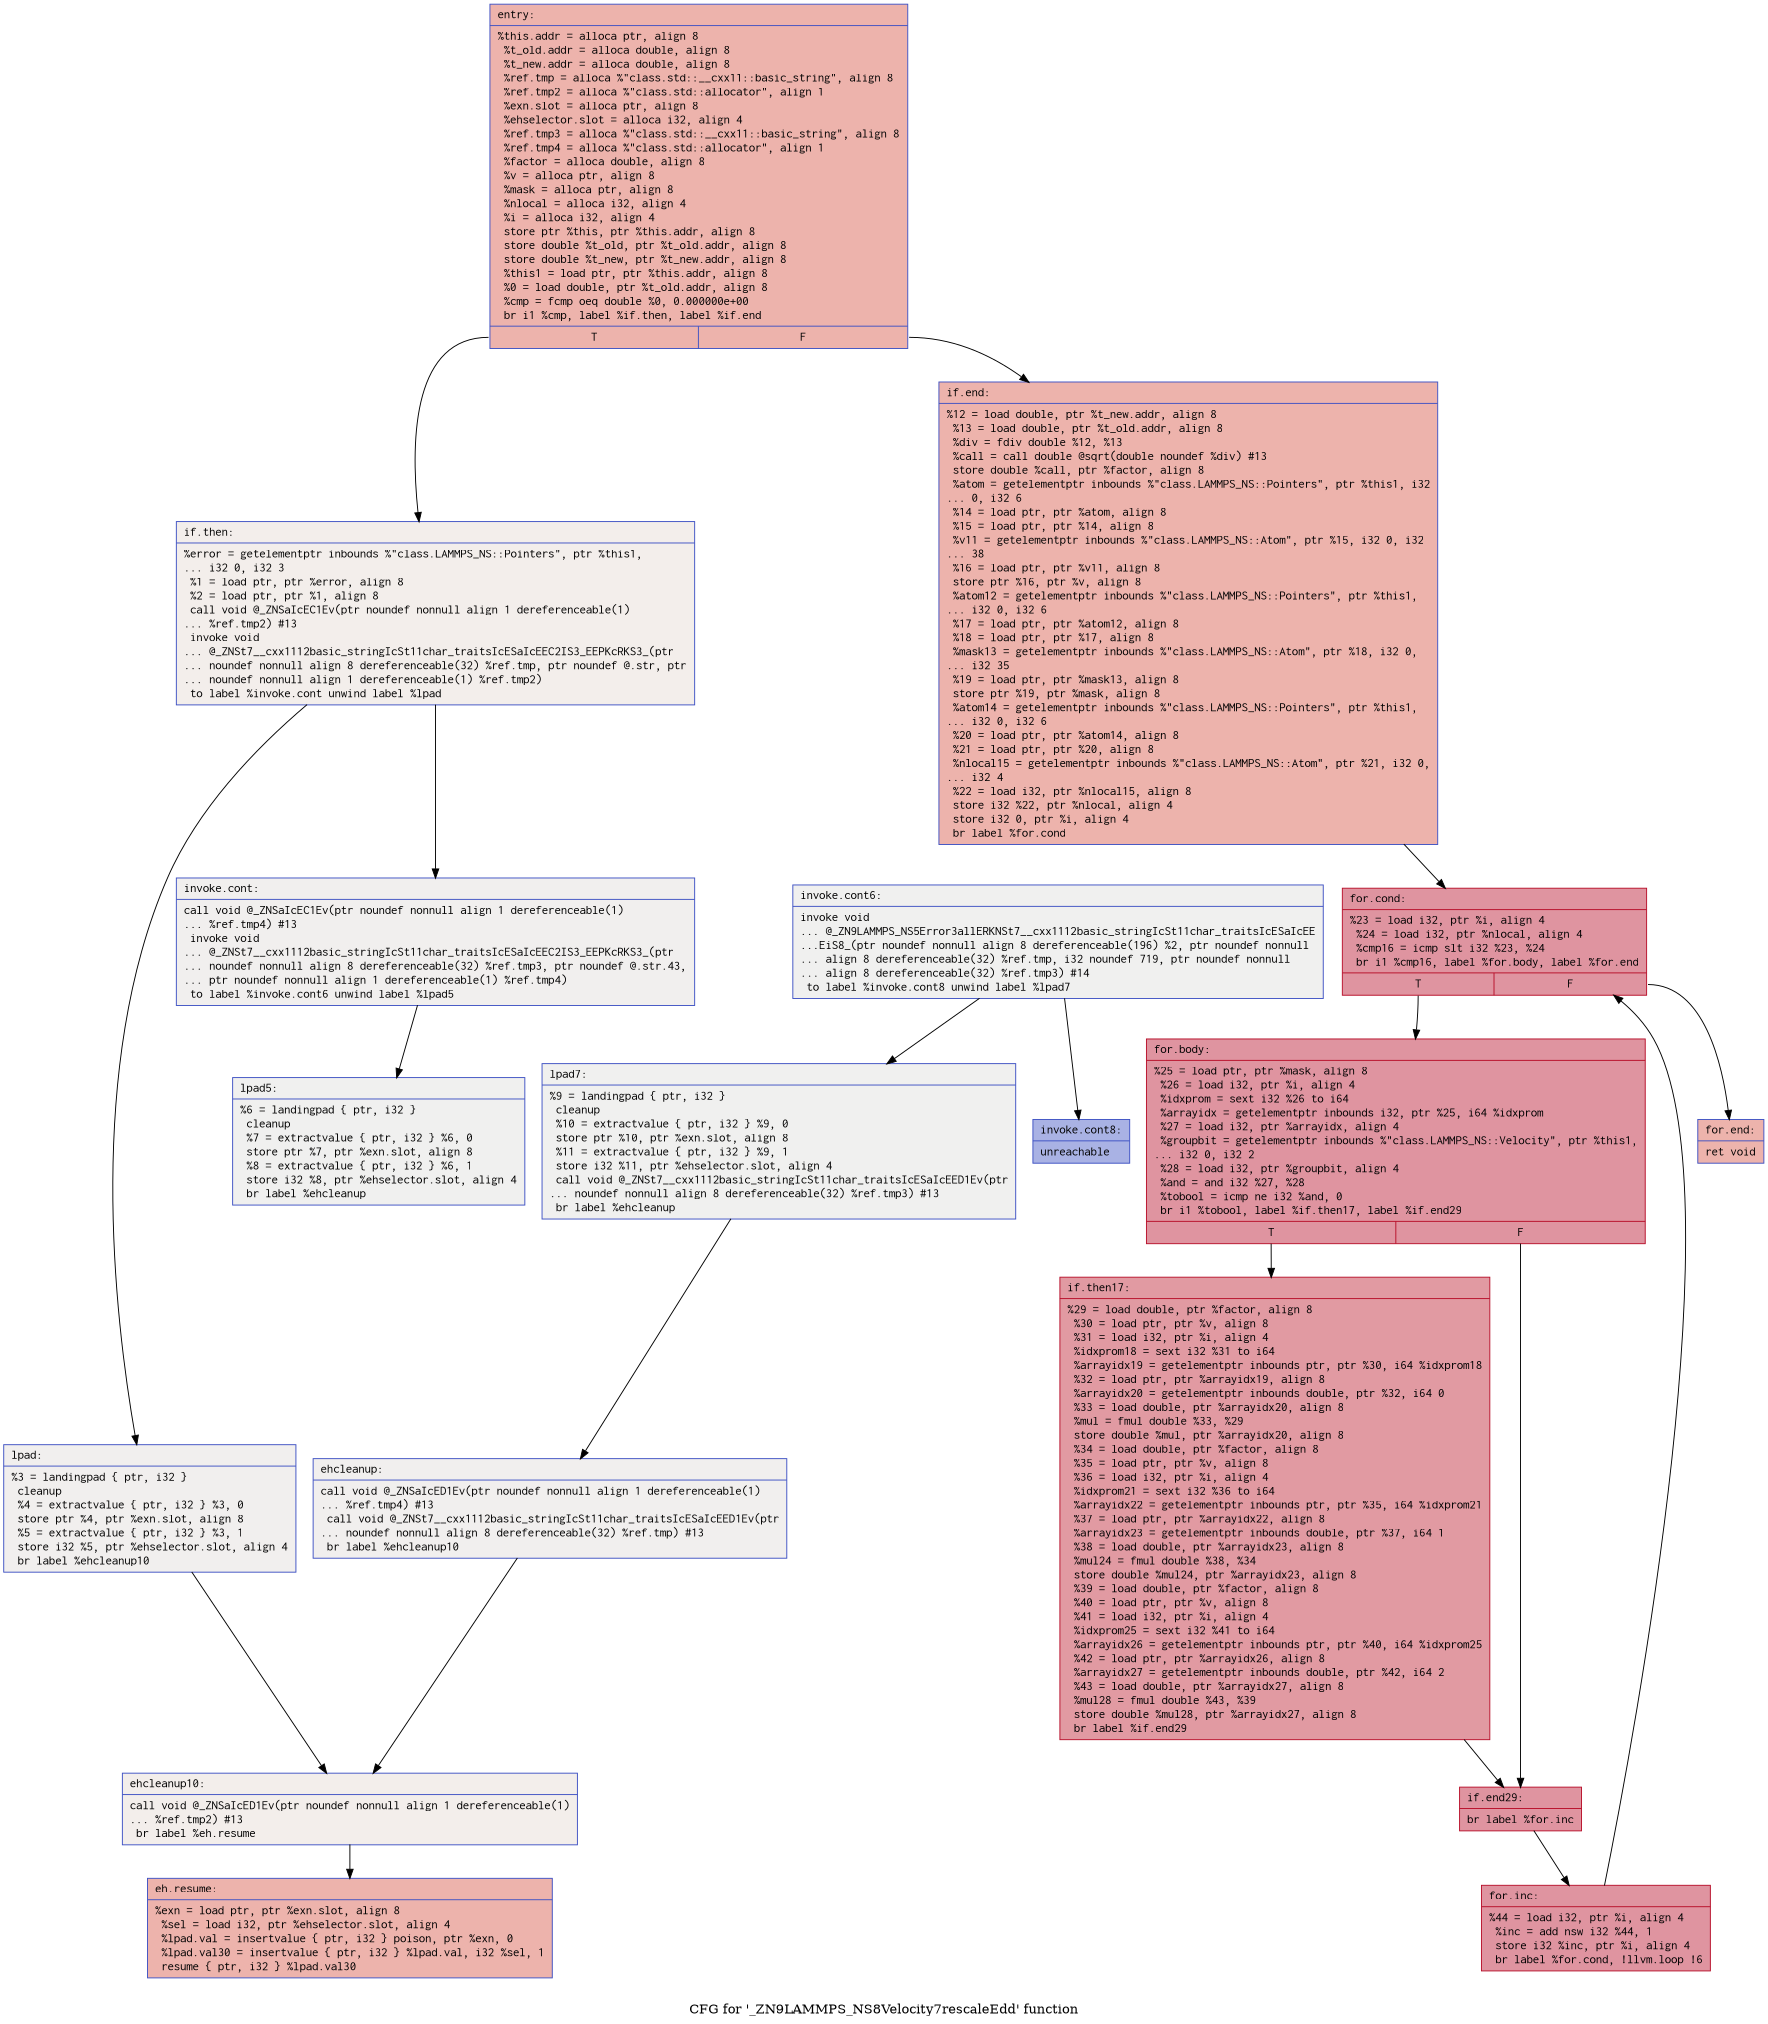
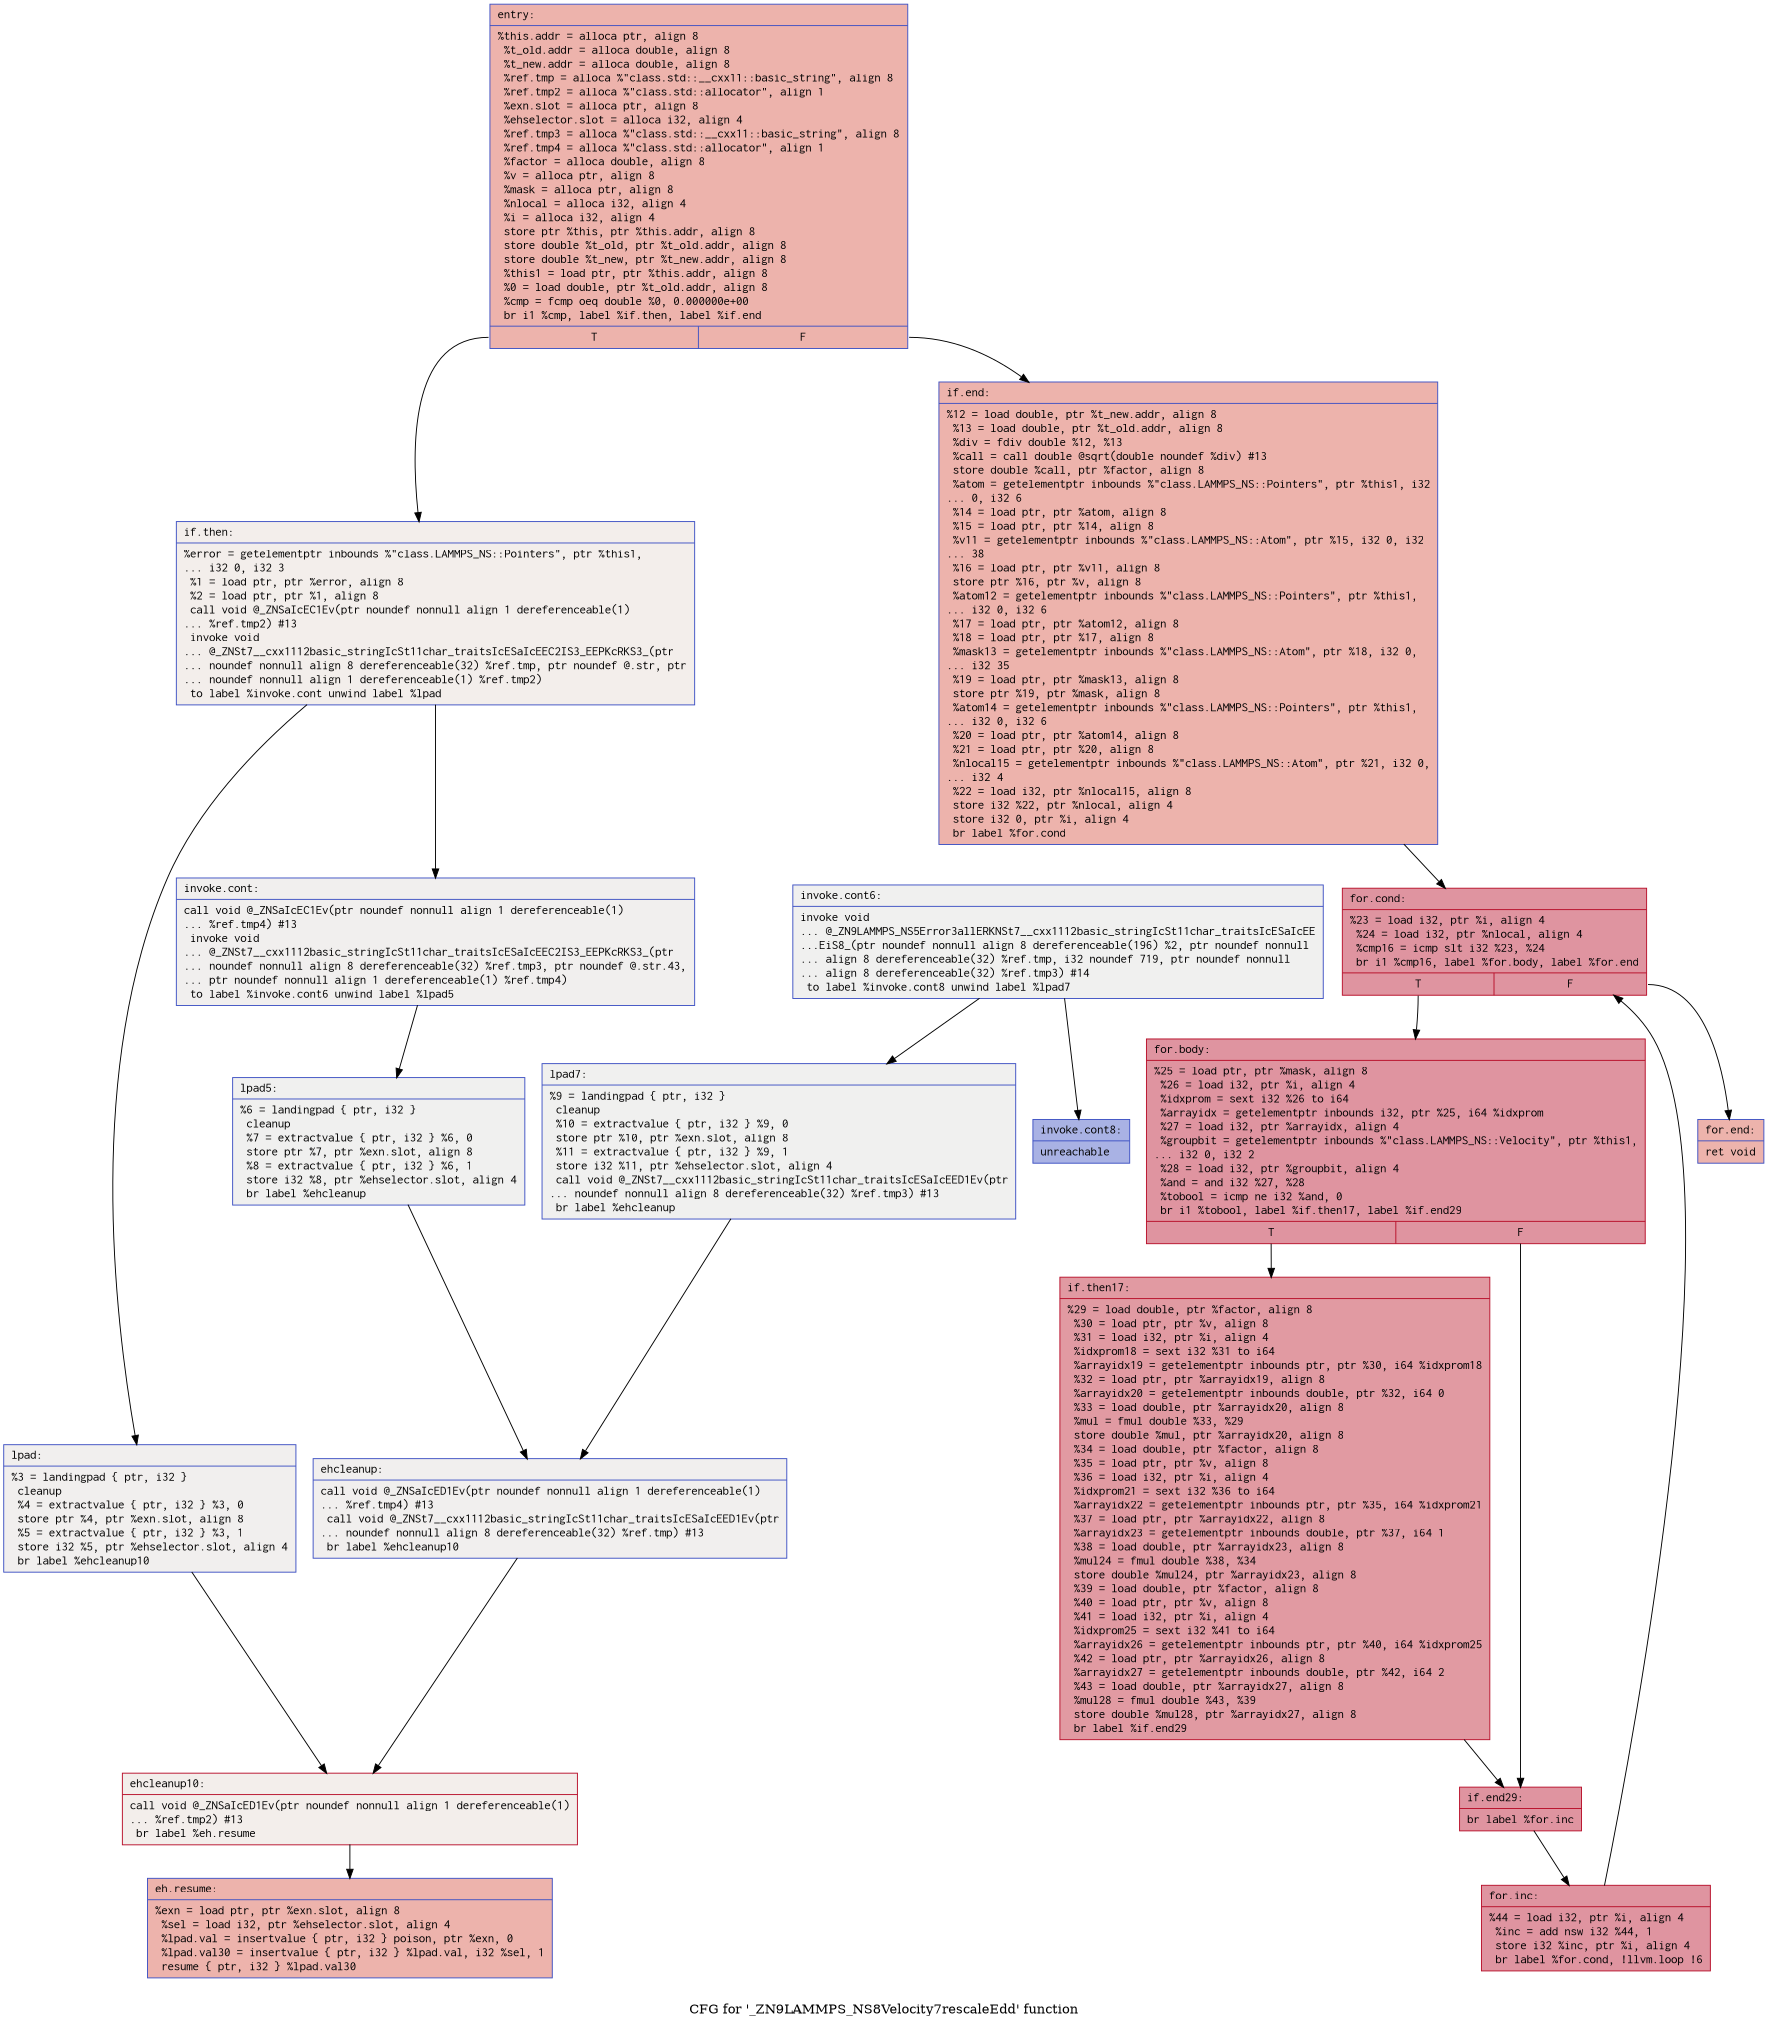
none -> (466, 1328)
(350, 1809) -> (350, 1809)
